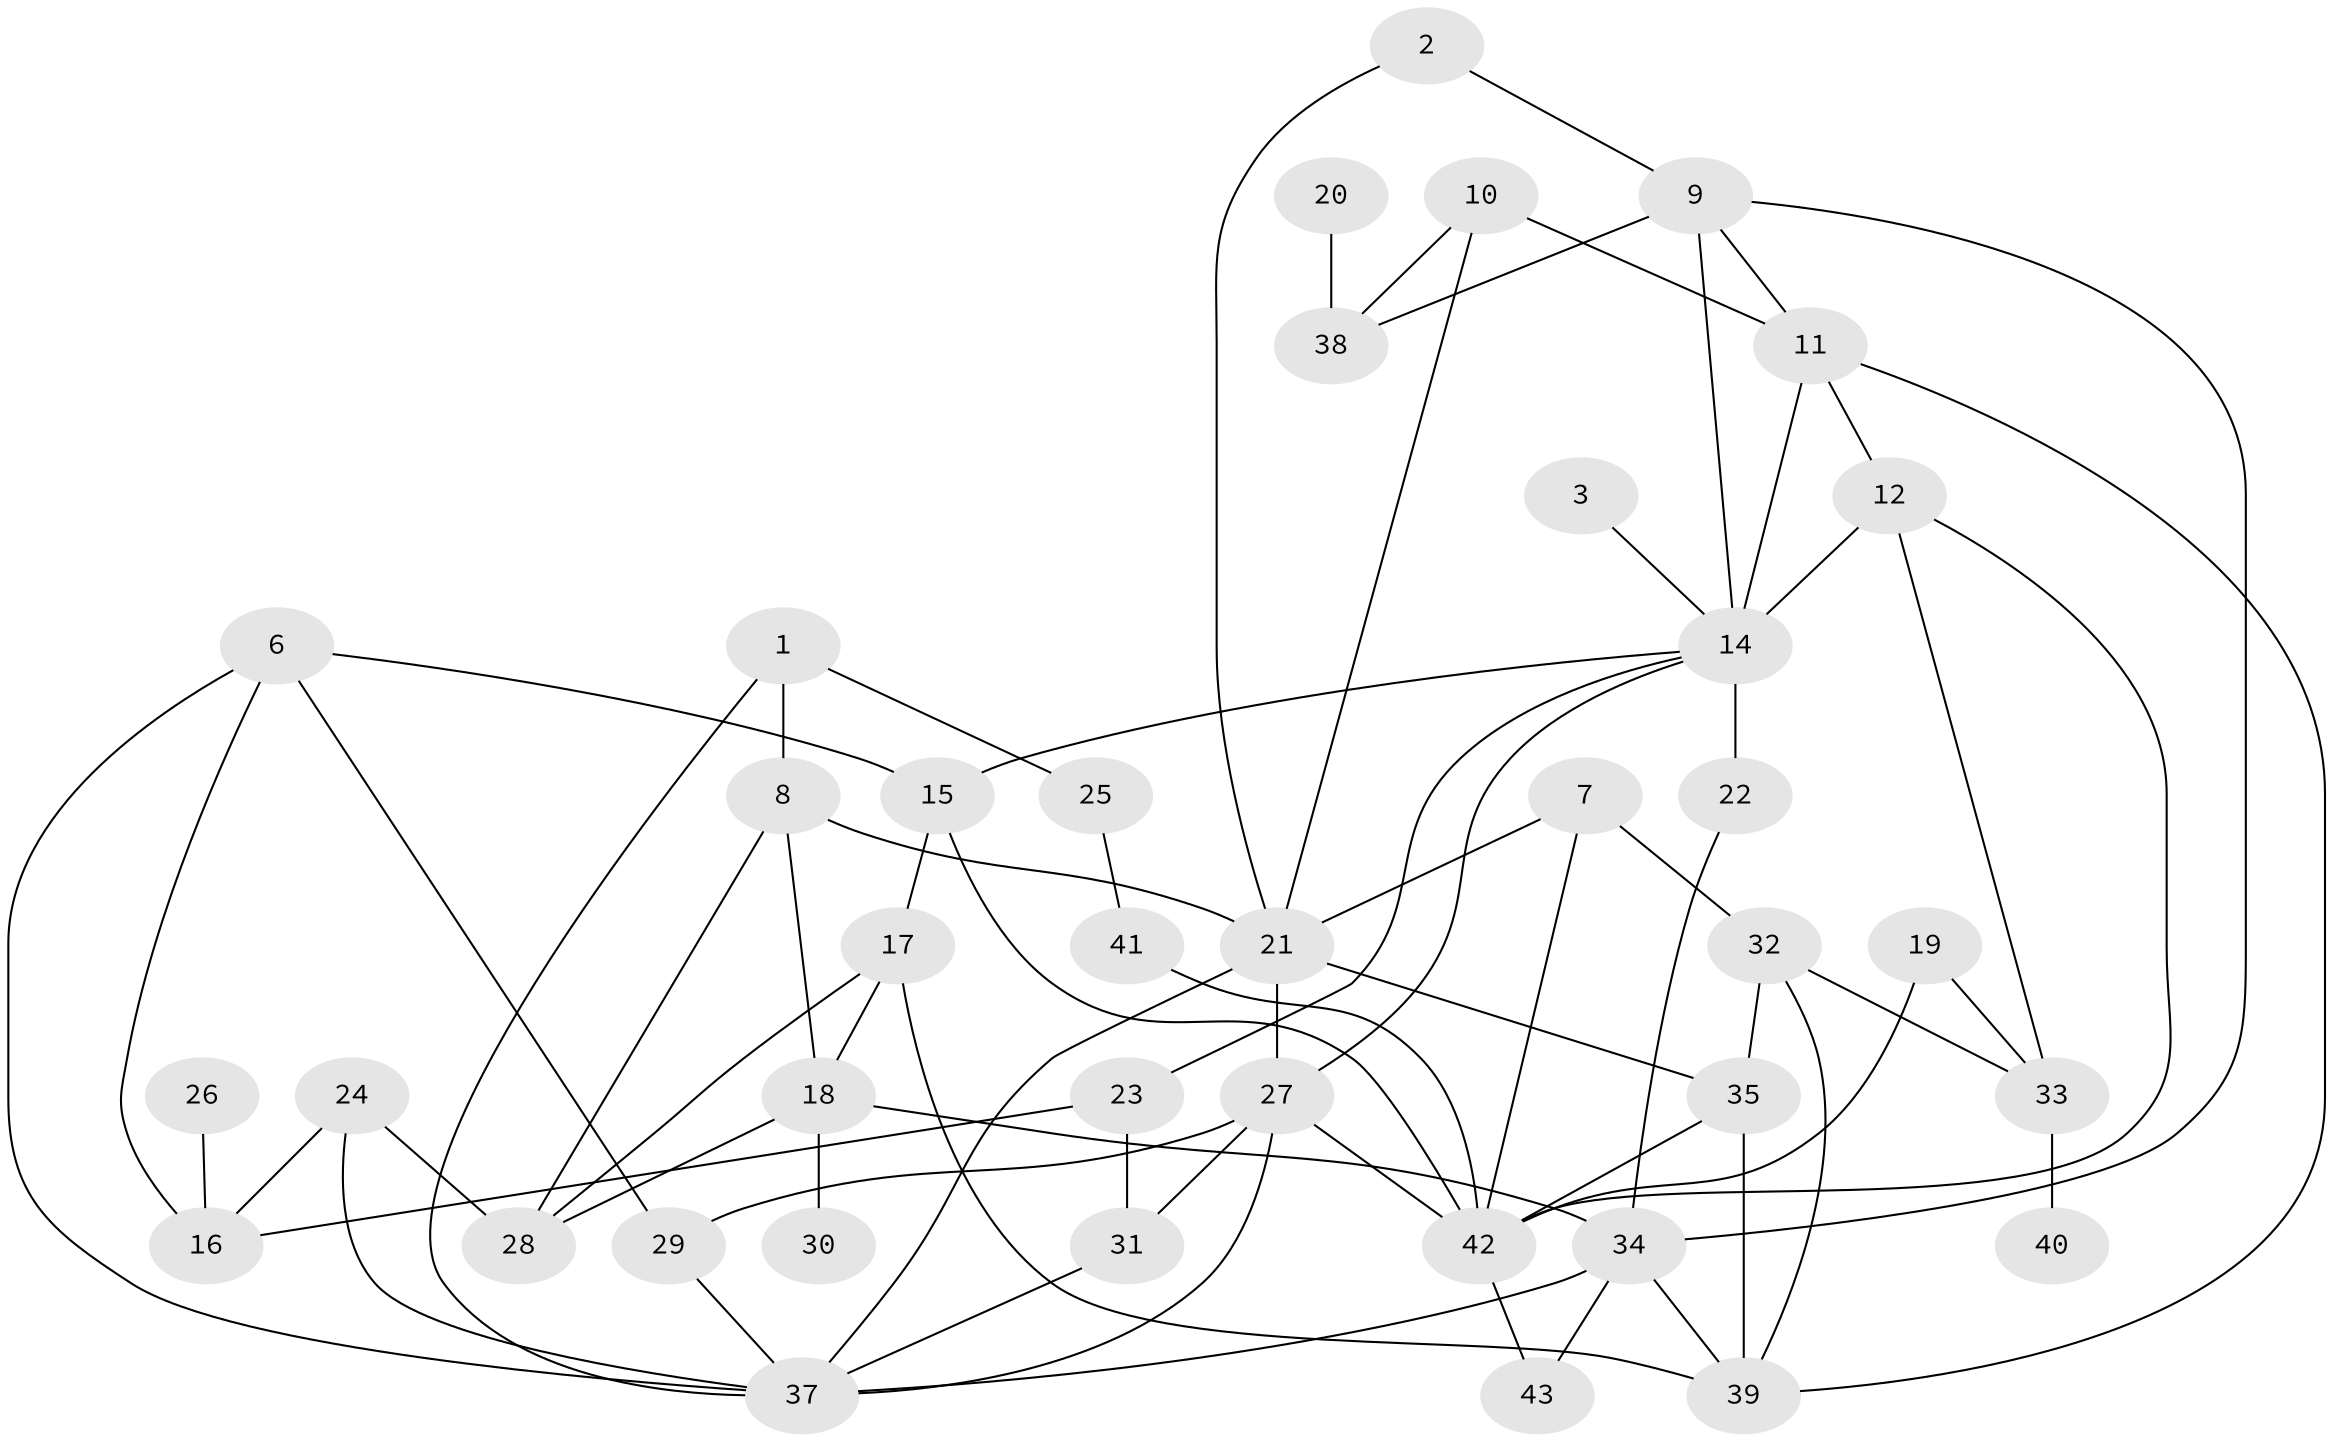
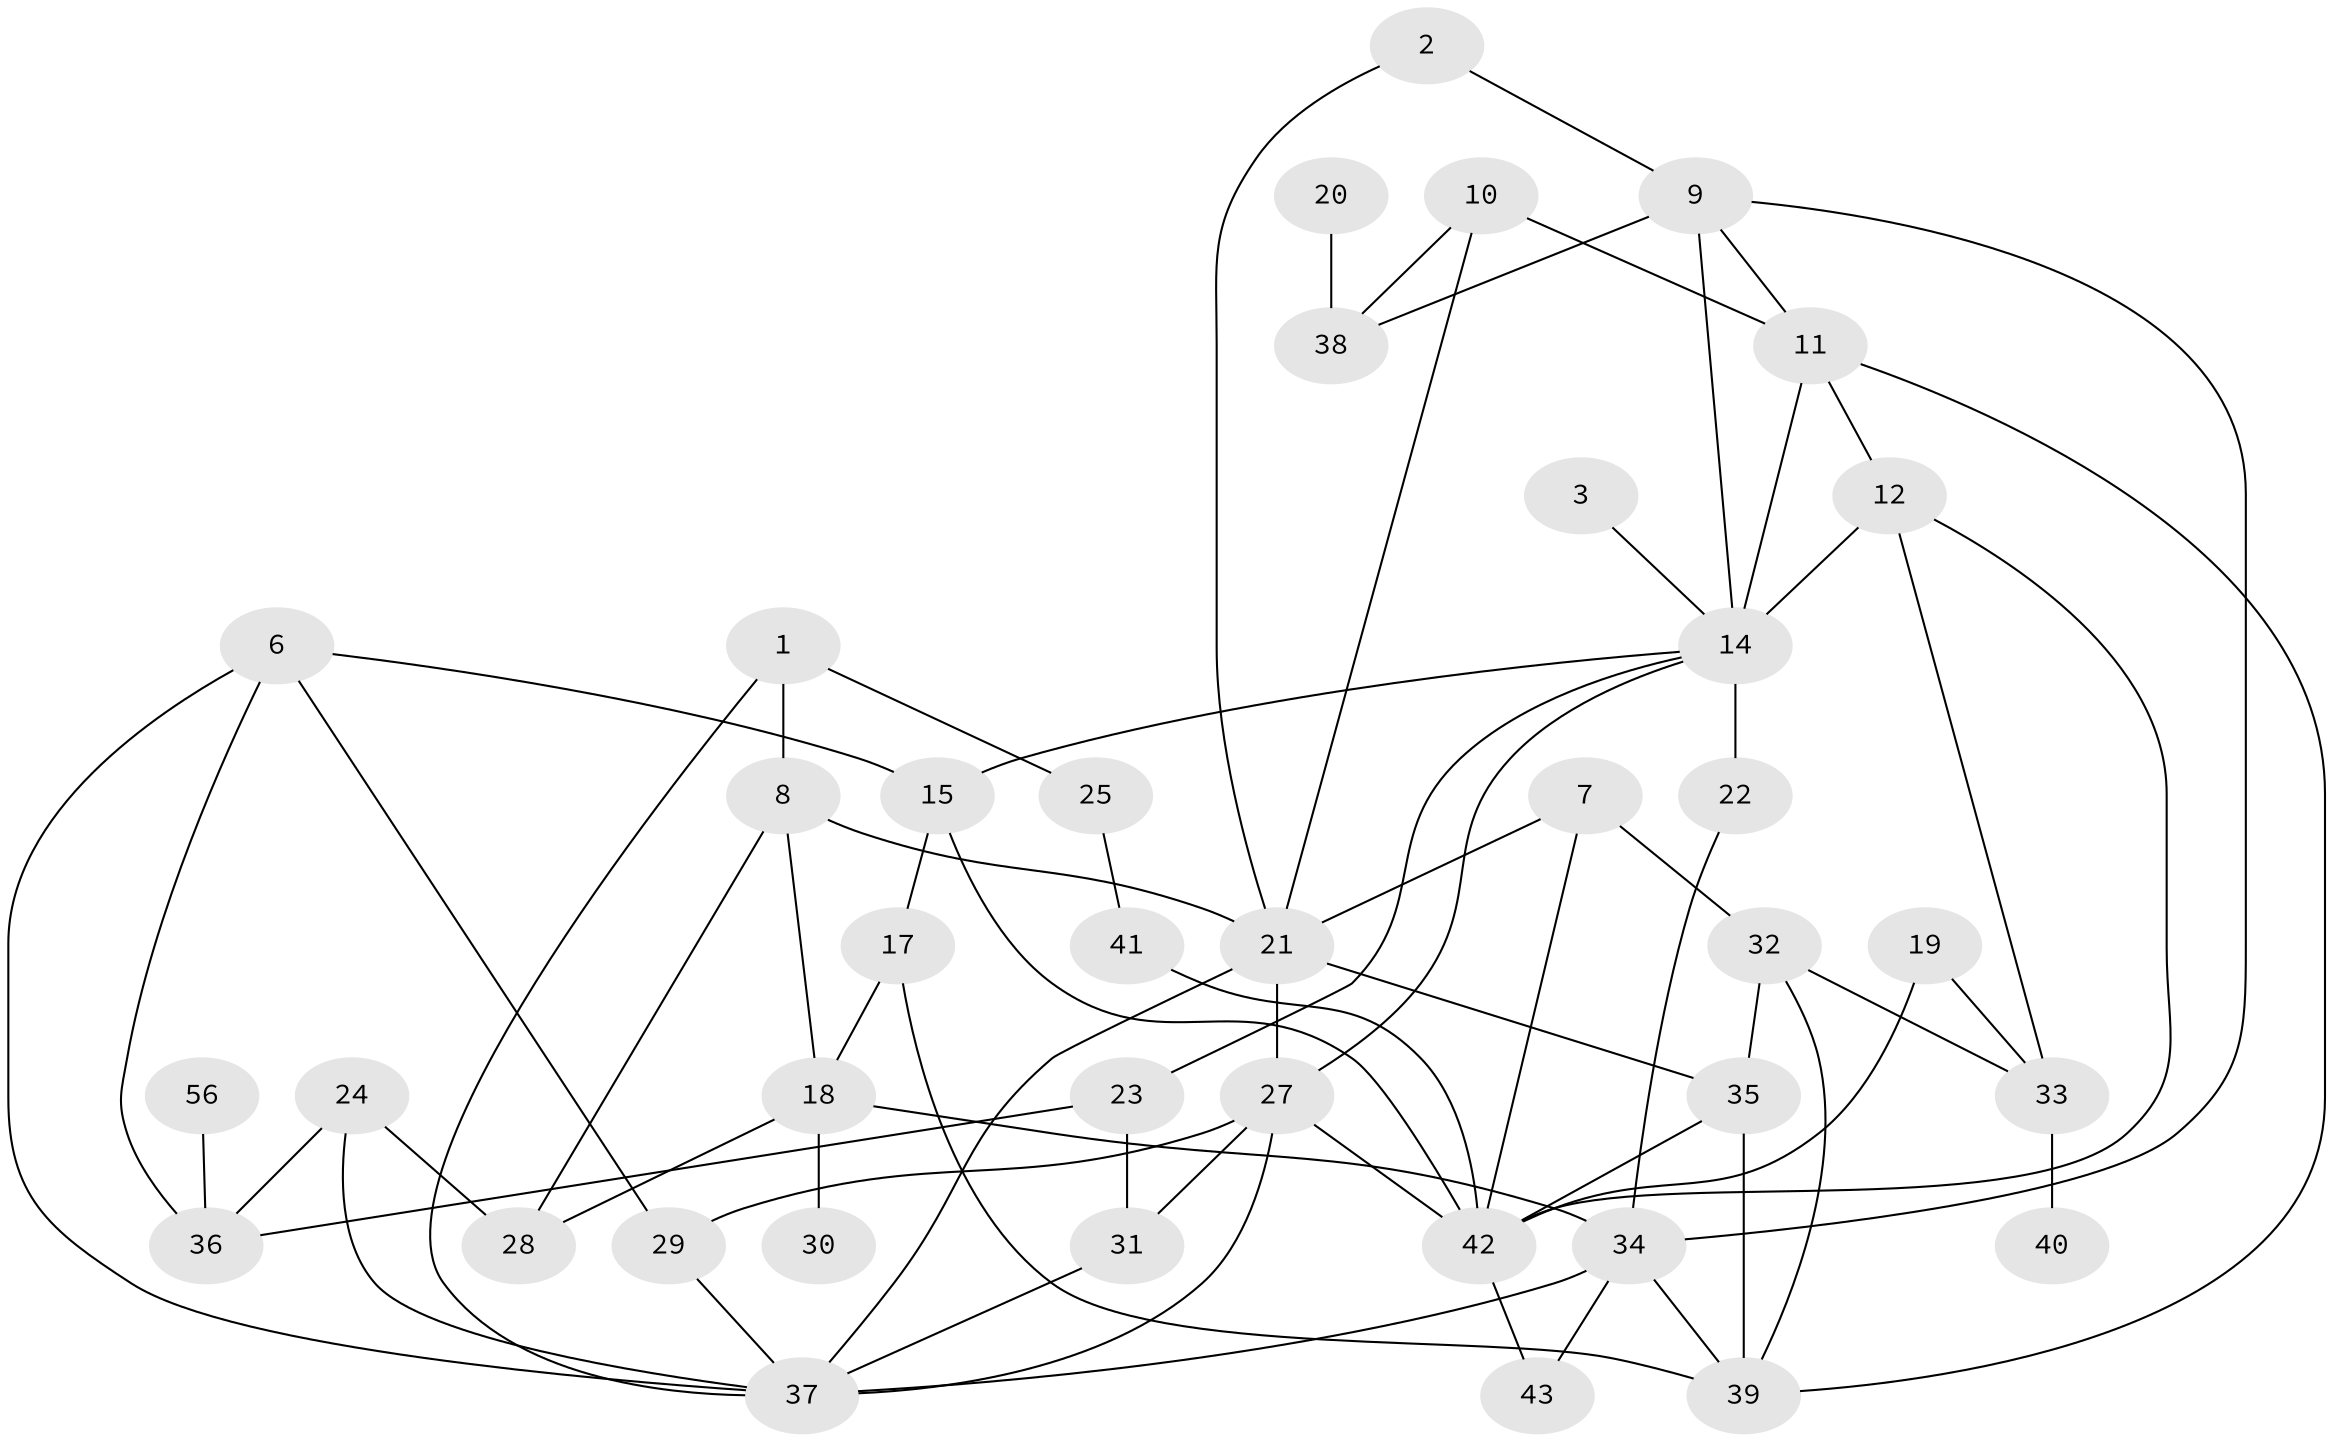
(704, 1091) -> none
(202, 1096) -> (202, 1096)
(206, 1246) -> (206, 1246)
